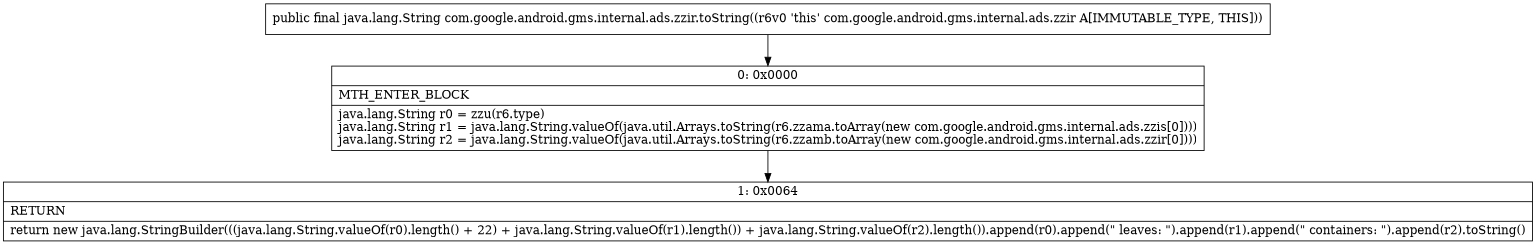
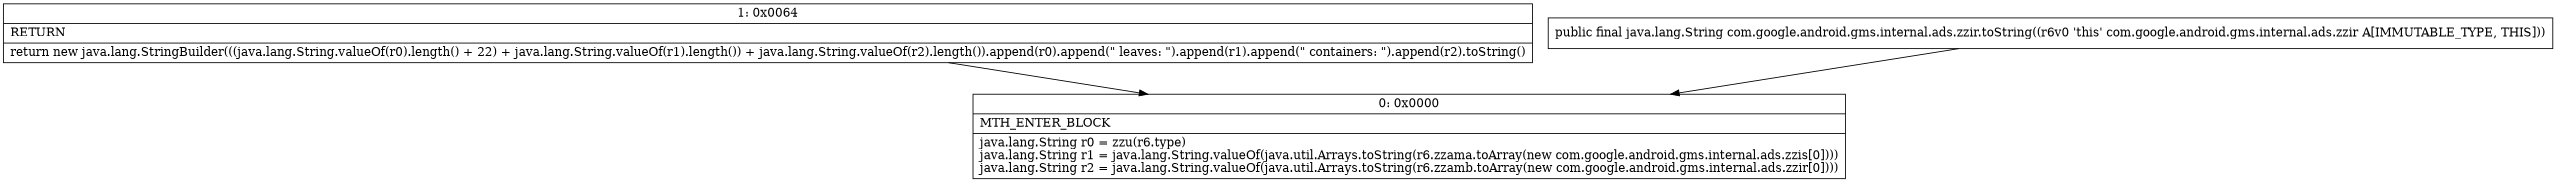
(768, 162) -> (1044, 78)
